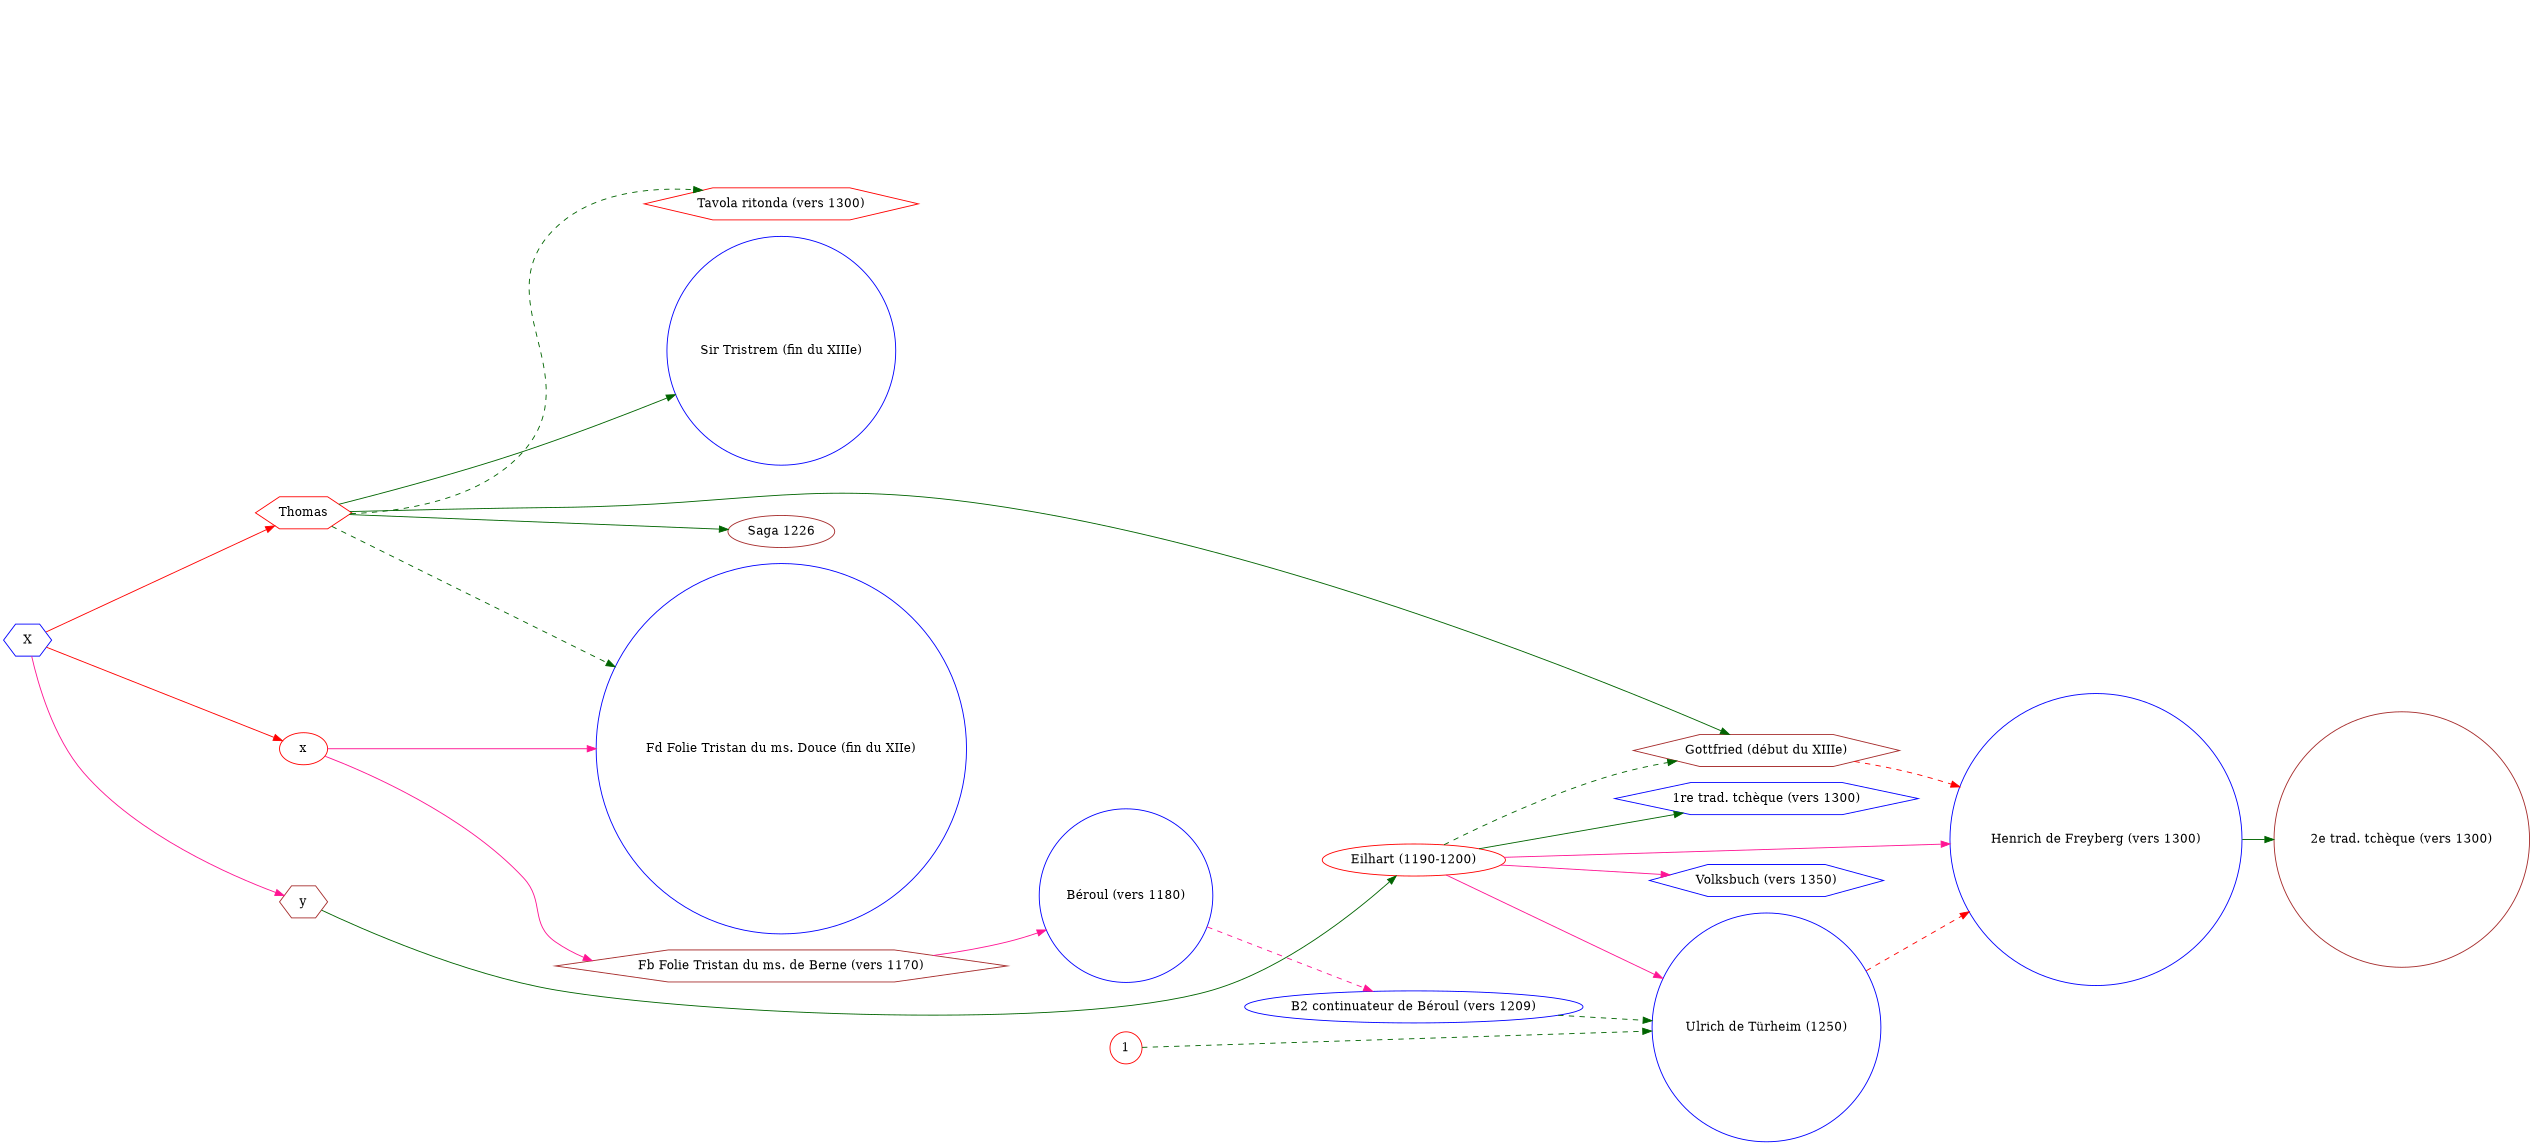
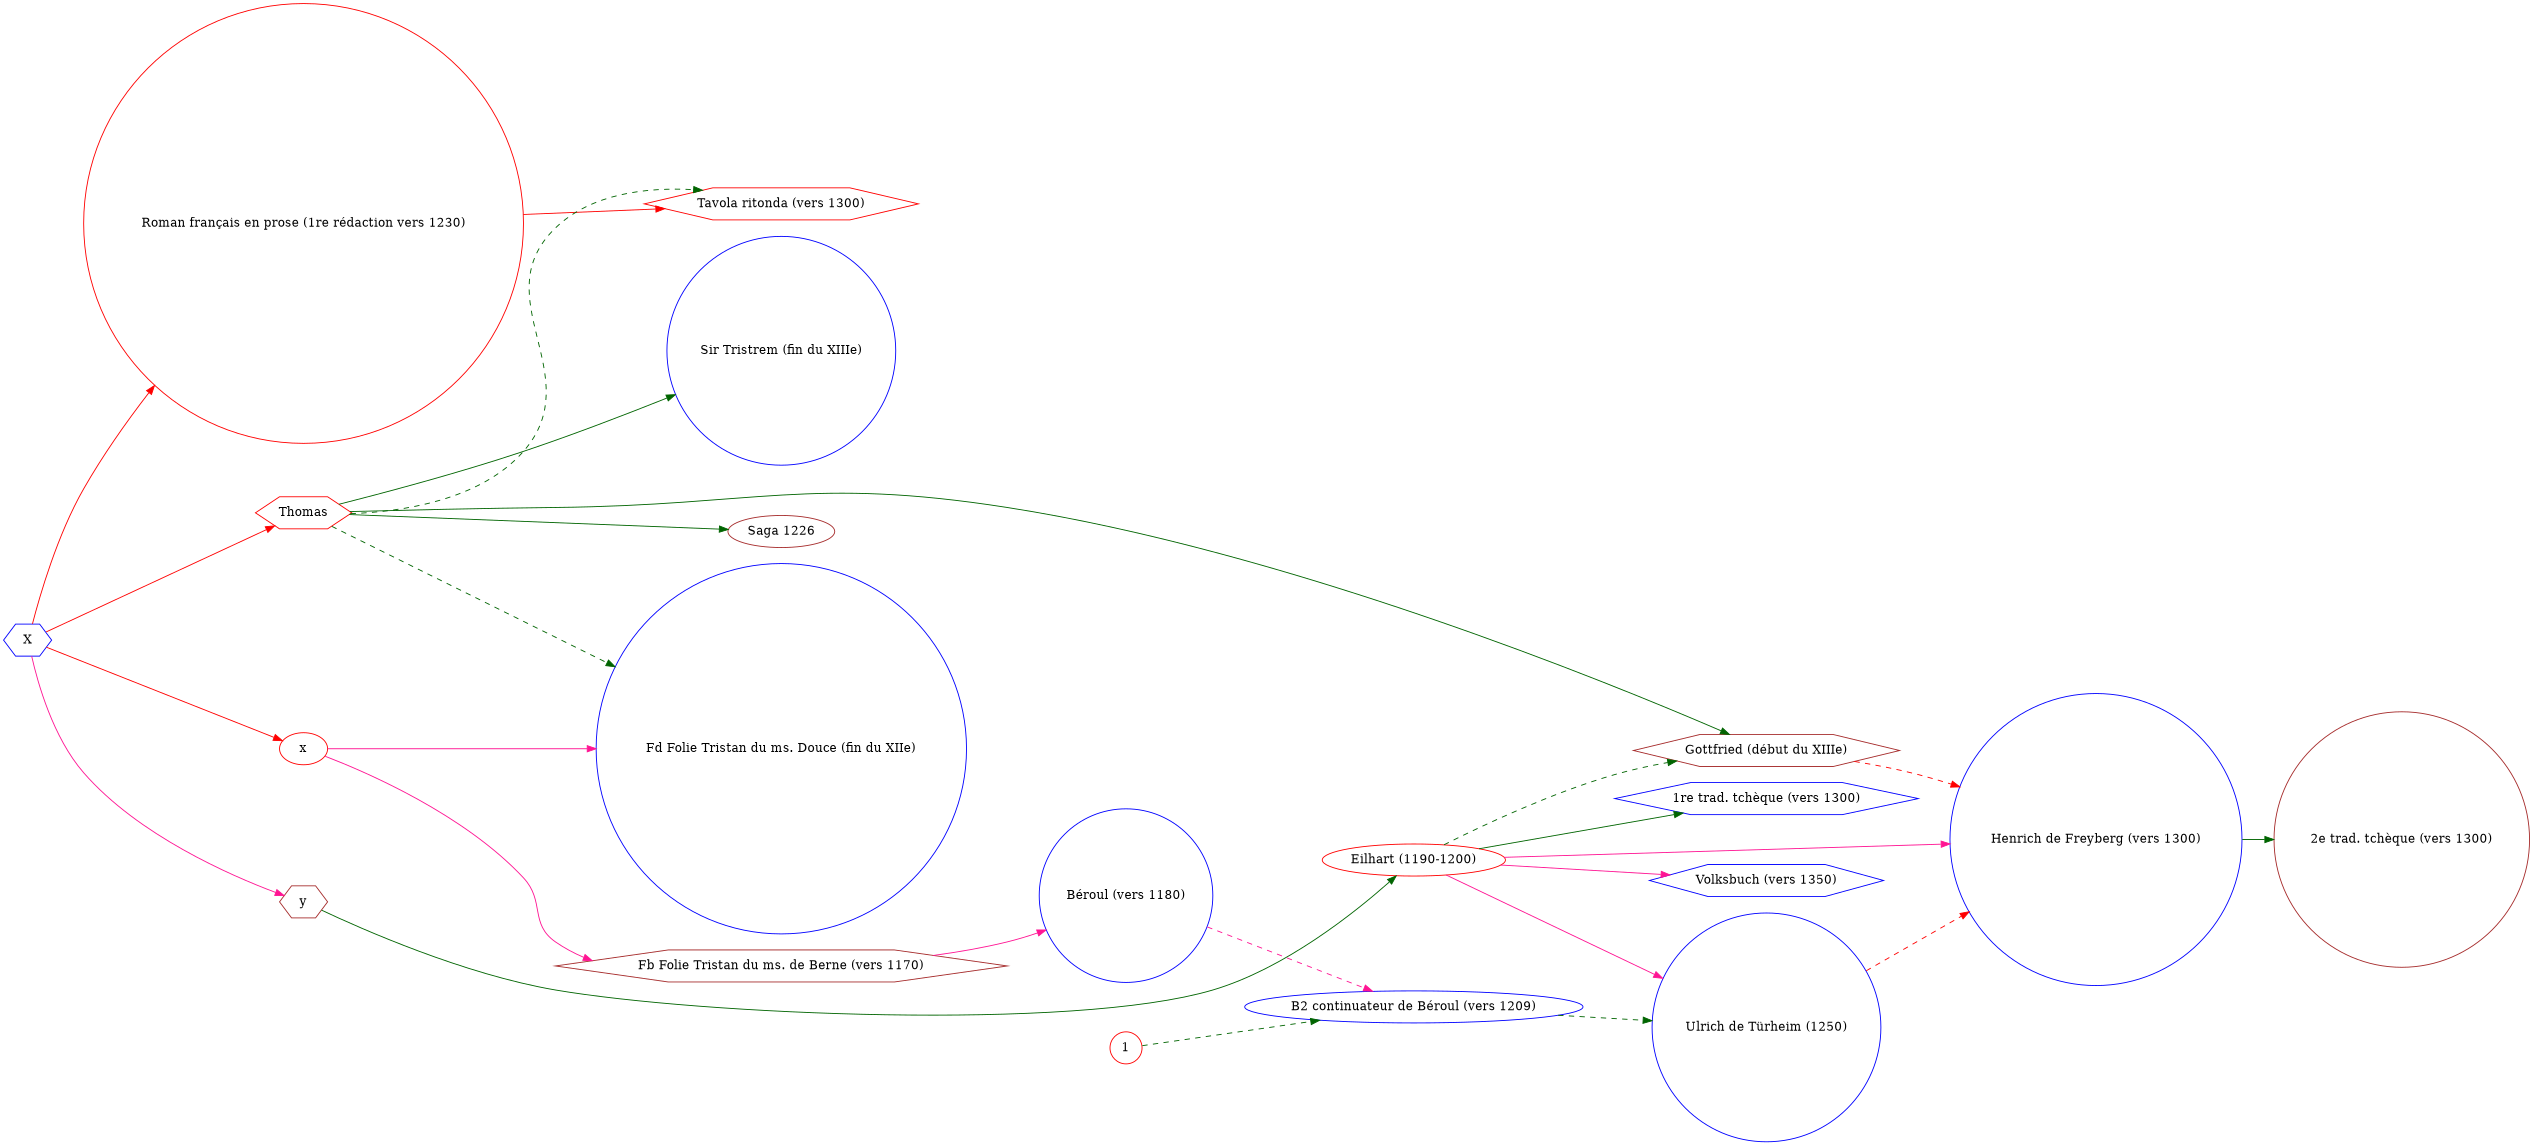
none -> (304, 223)
(1392, 1039) -> (1226, 1034)
